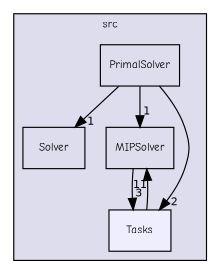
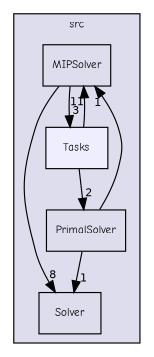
(189, 142) -> (81, 184)
none -> (24, 183)
